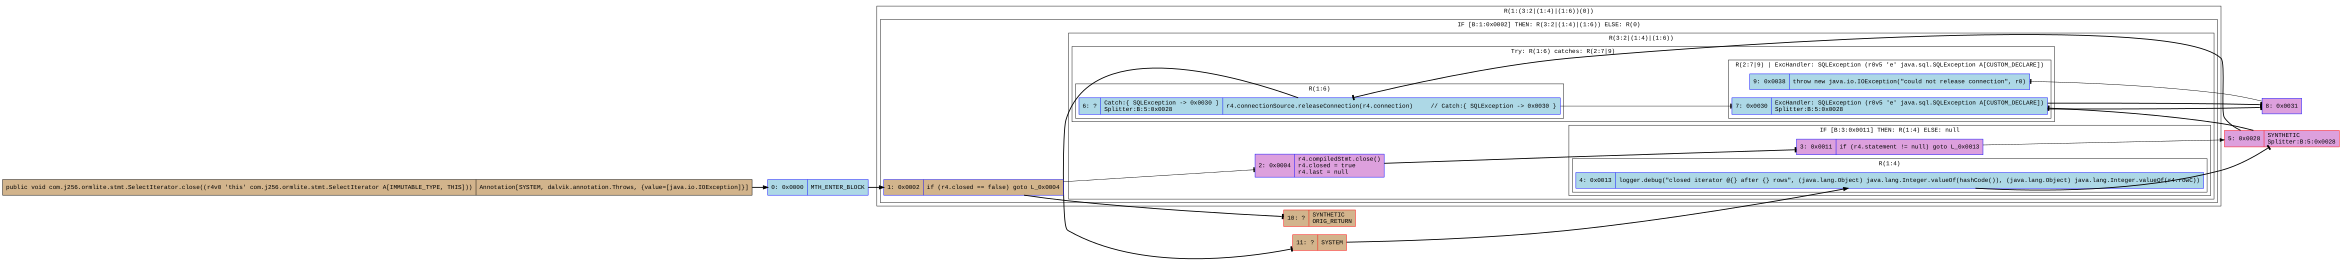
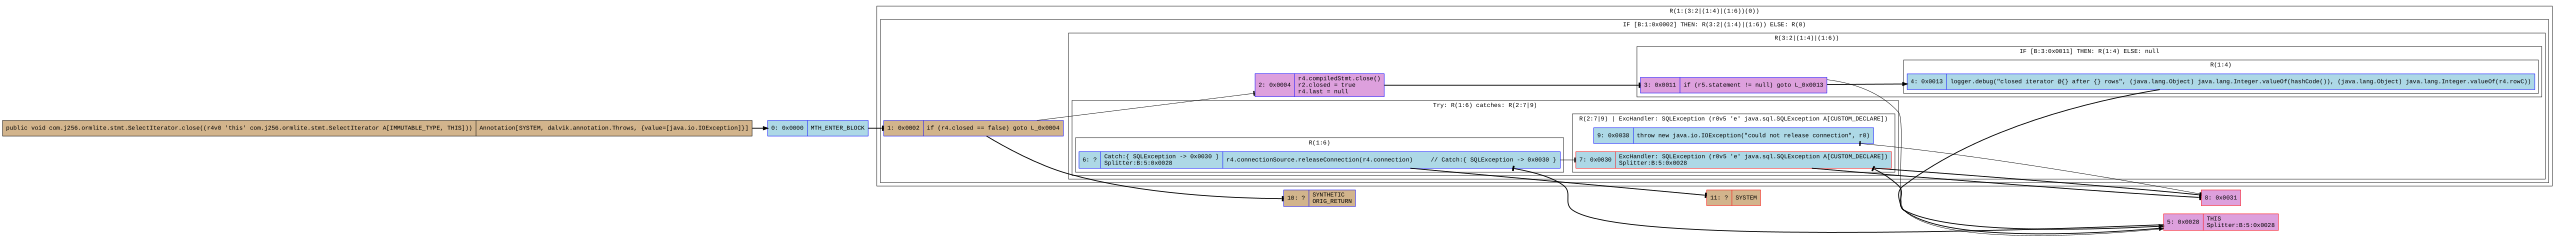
(1890, 106) -> (1734, 160)
(2282, 106) -> (2221, 198)
(2284, 135) -> (2214, 219)
(1910, 147) -> (1753, 85)
(1327, 165) -> (1327, 85)
(2125, 186) -> (1935, 165)
(874, 187) -> (874, 128)
(1320, 218) -> (1320, 198)
(1596, 227) -> (1865, 84)
